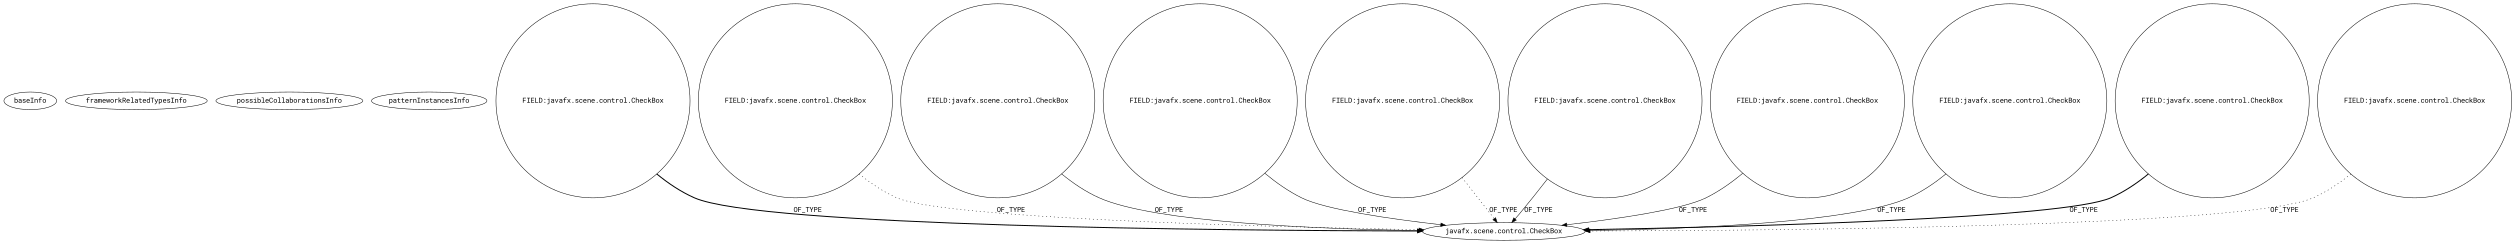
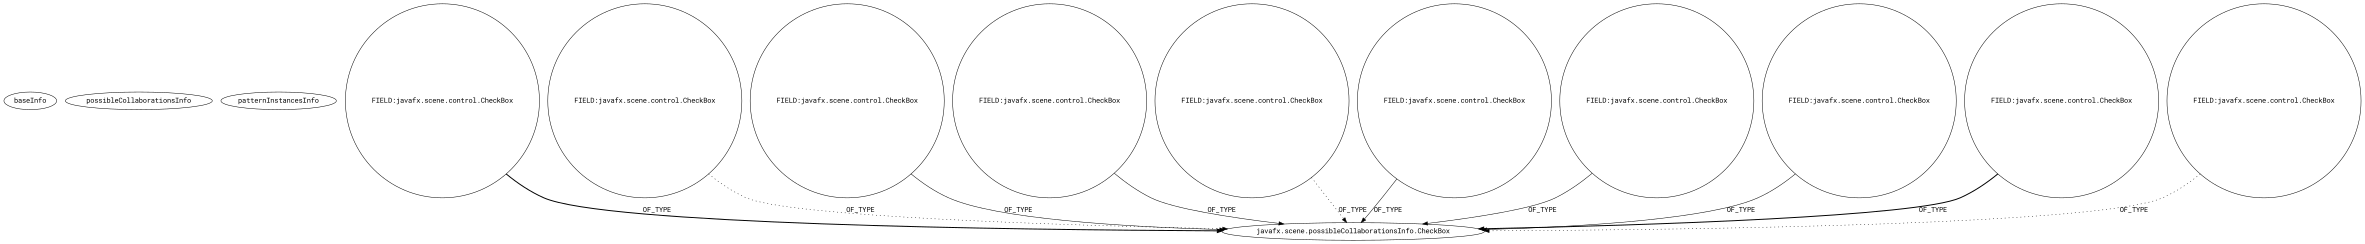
(136, 101) -> none
(1504, 231) -> (1353, 231)
